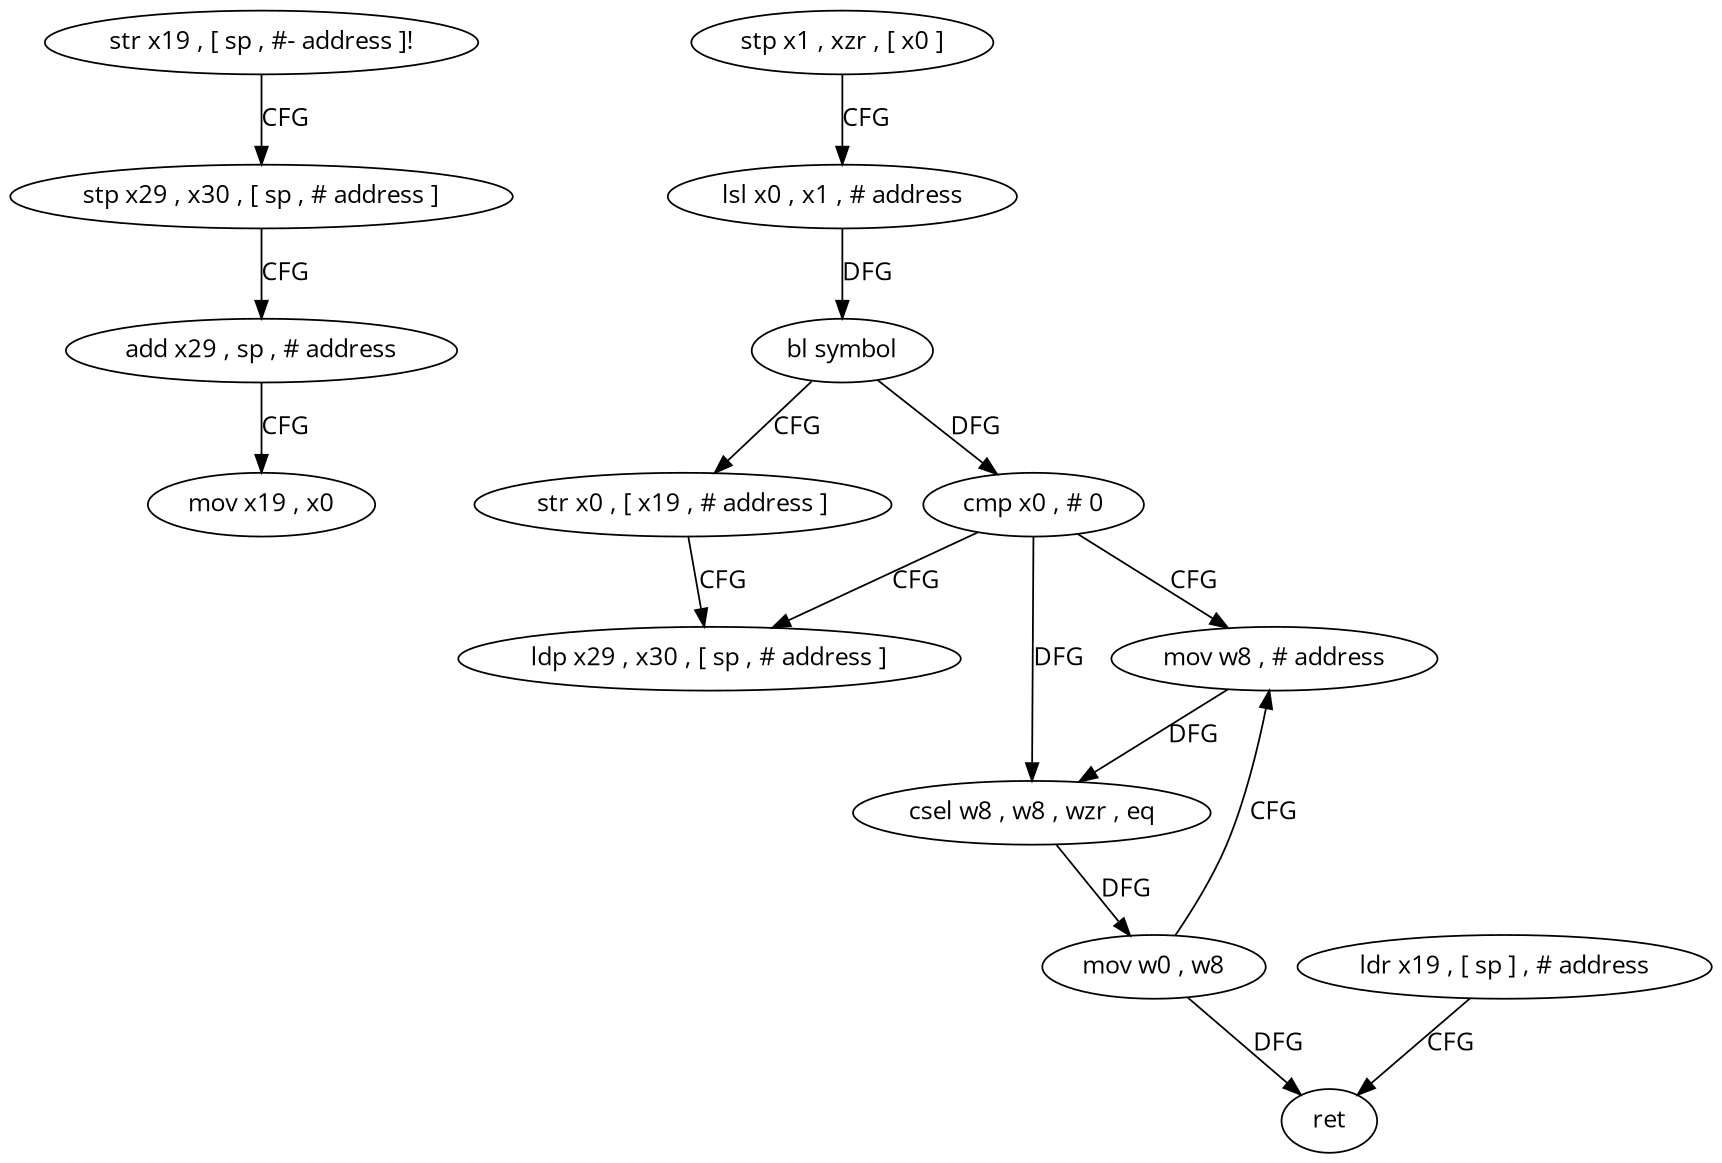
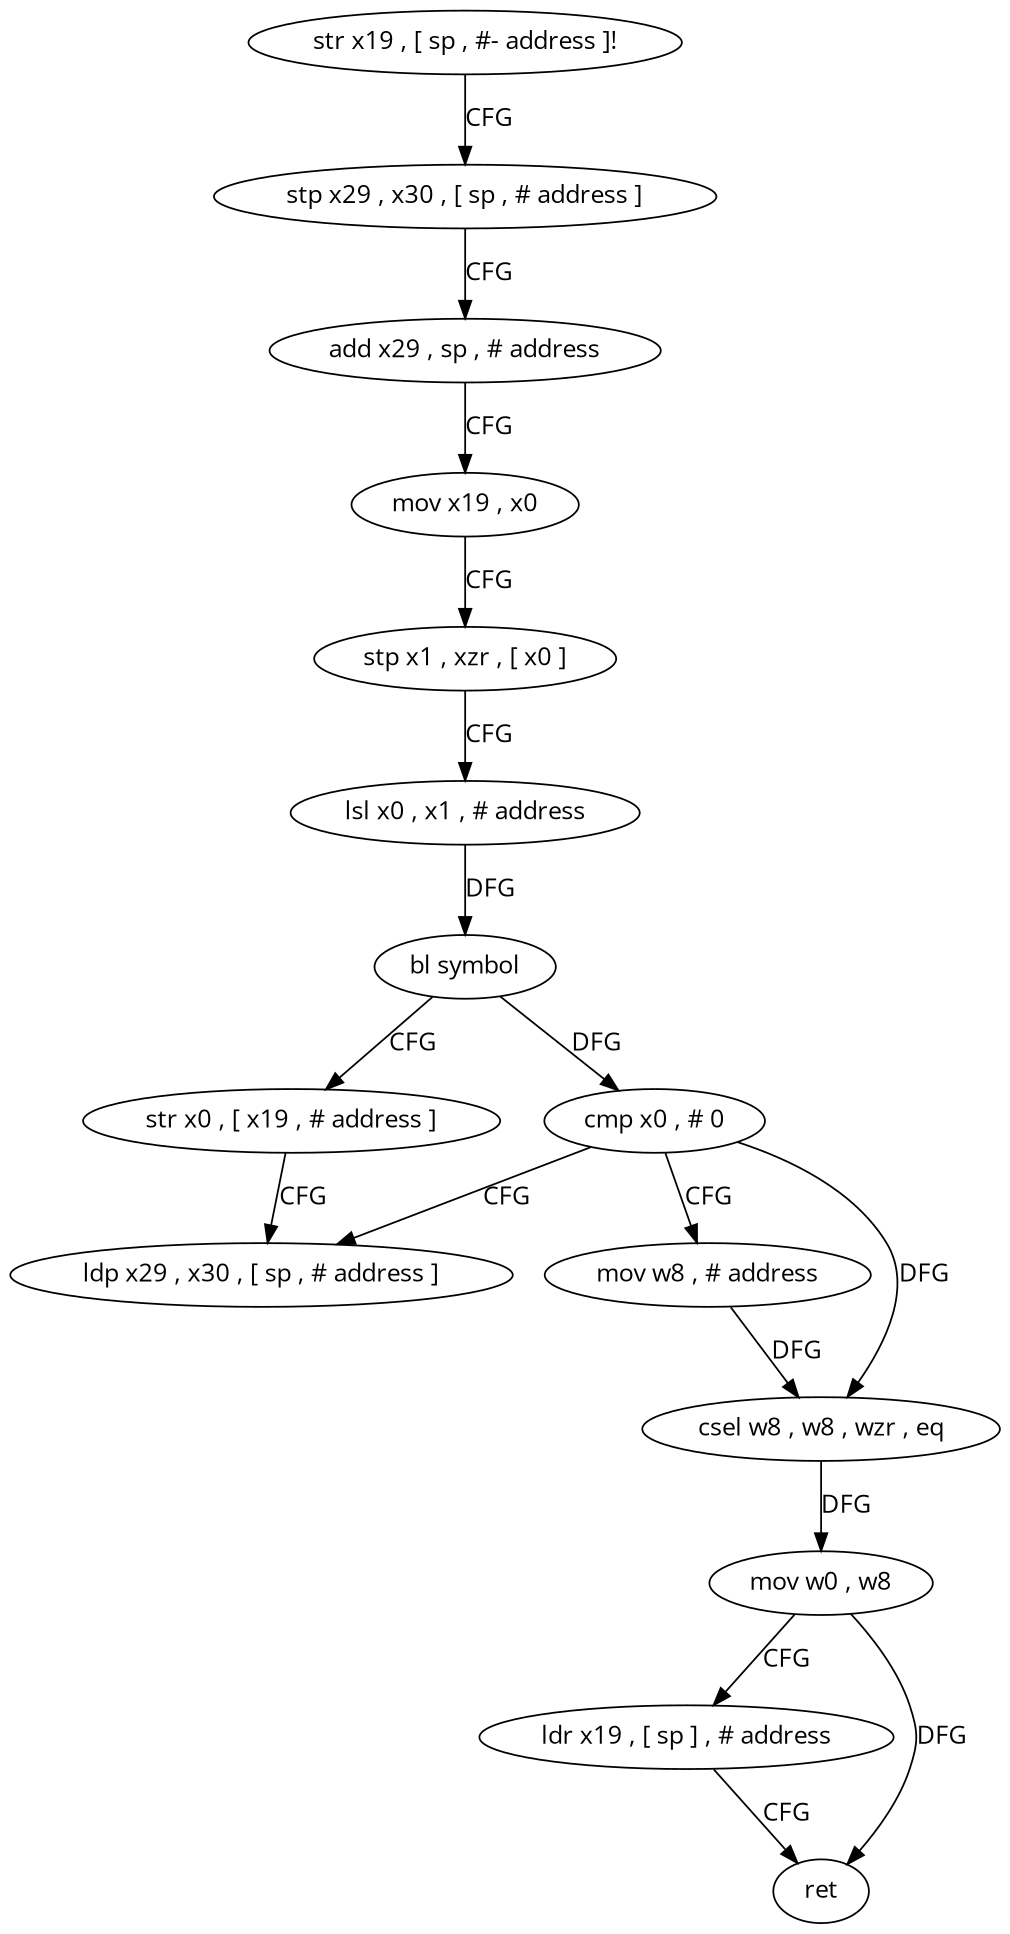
none -> (465, 573)
(1234, 827) -> (760, 1653)
